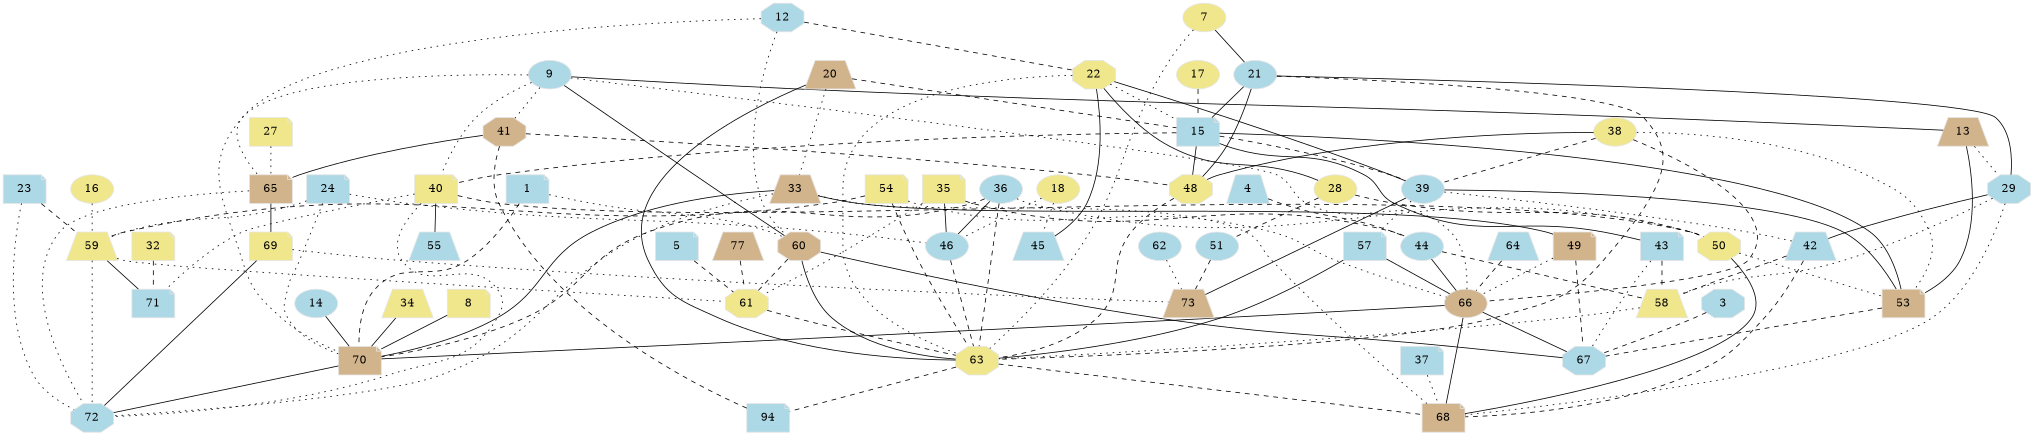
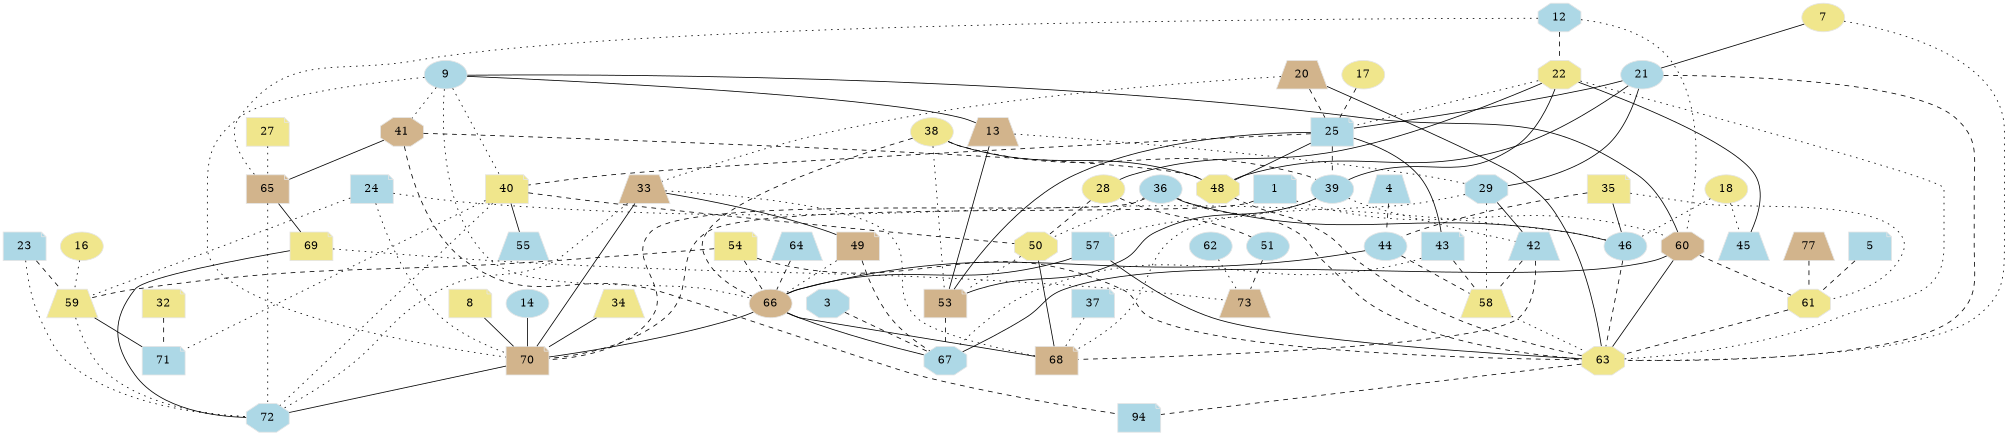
(1198, 132) -> (1332, 132)
(1265, 231) -> (754, 277)
(1301, 249) -> none
(421, 283) -> none
(1210, 389) -> none
